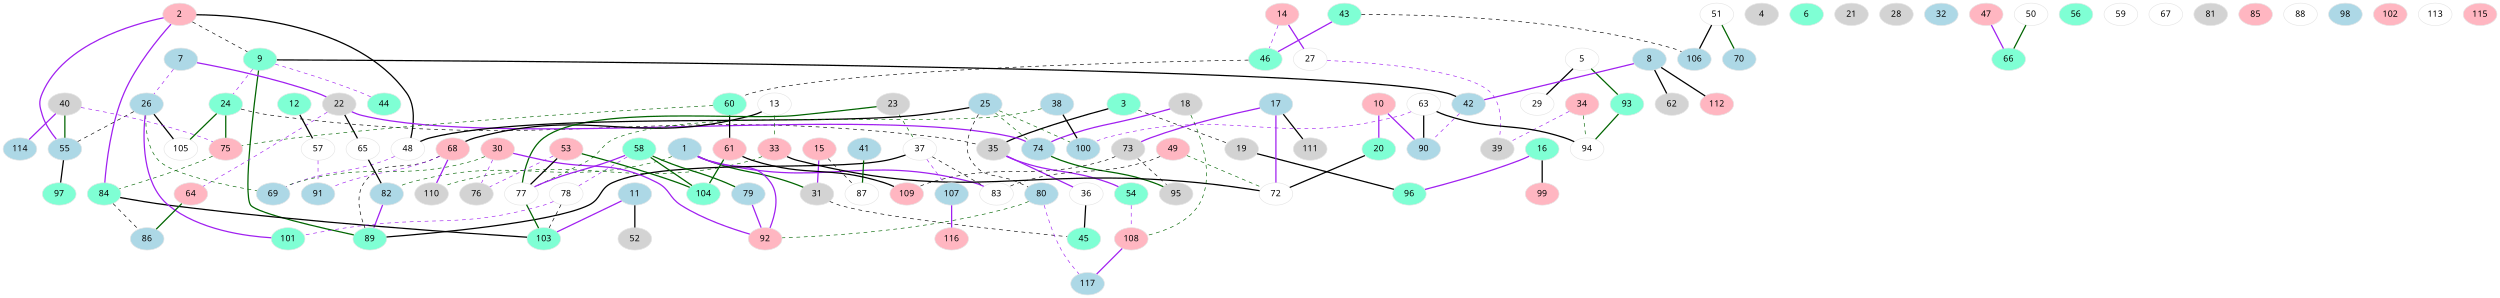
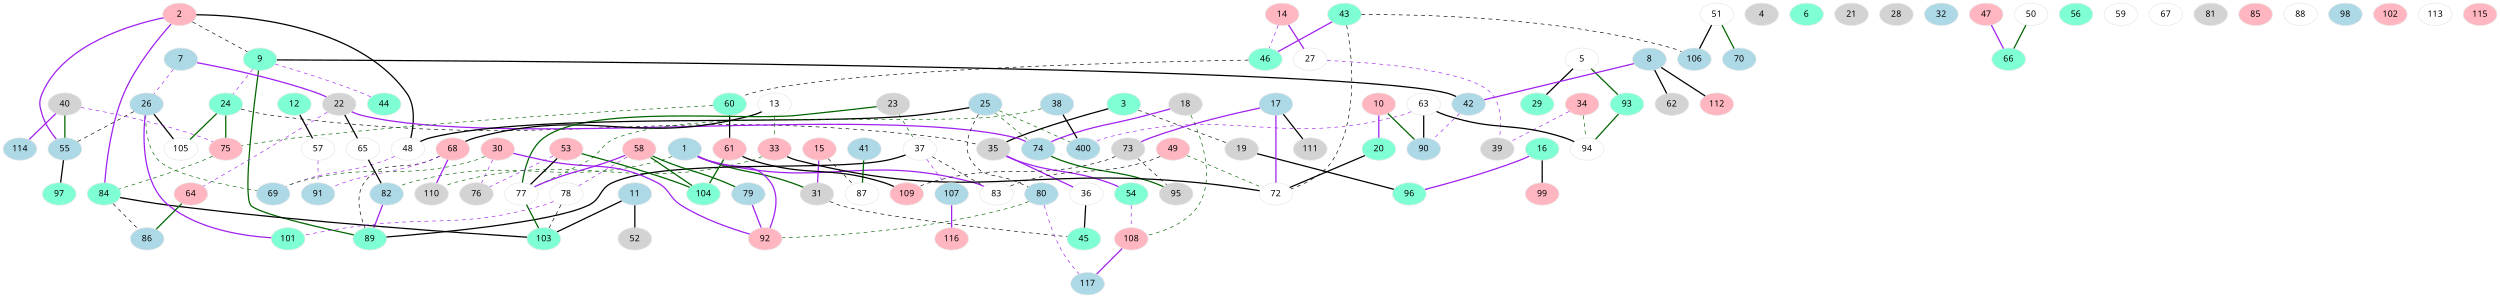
(1537, 104) -> (1537, 104)
none -> (1348, 120)
(1401, 127) -> (1401, 127)
(639, 149) -> (639, 149)
(1083, 149) -> (1083, 149)
(589, 216) -> (589, 216)
